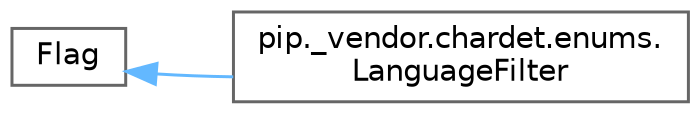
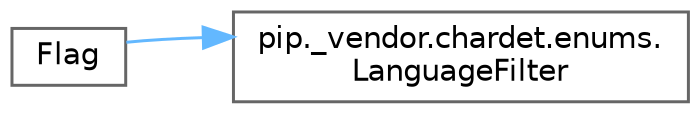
(195, 76) -> (165, 39)
